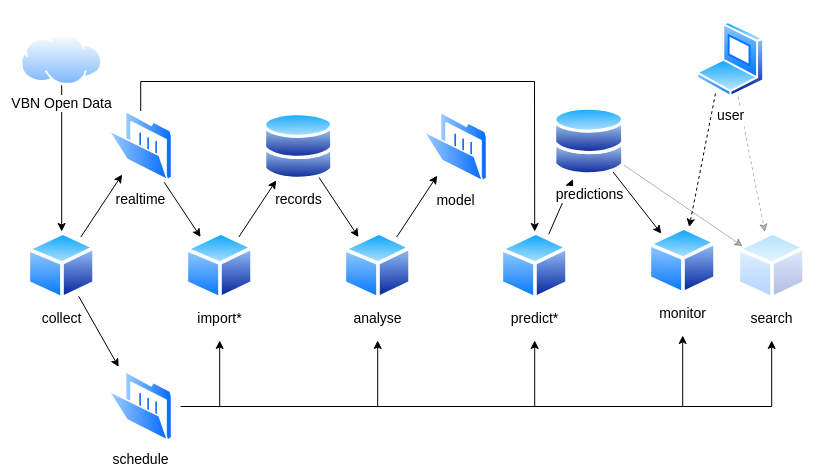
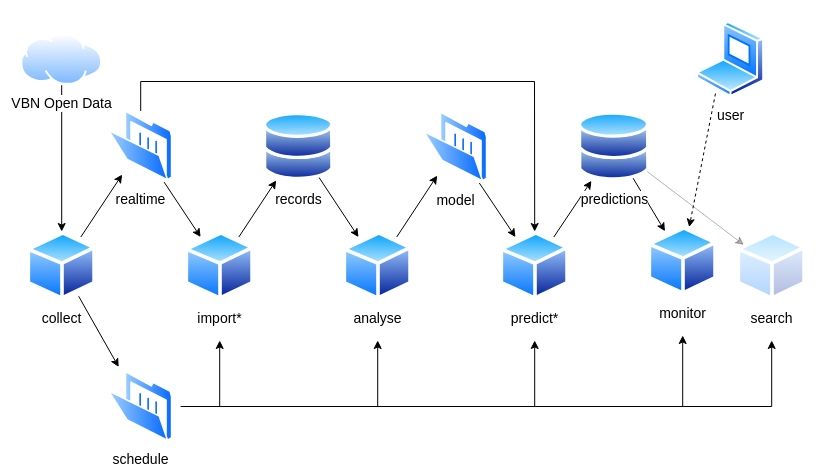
(589, 142) -> (614, 147)
none -> (496, 207)
(761, 211) -> none
